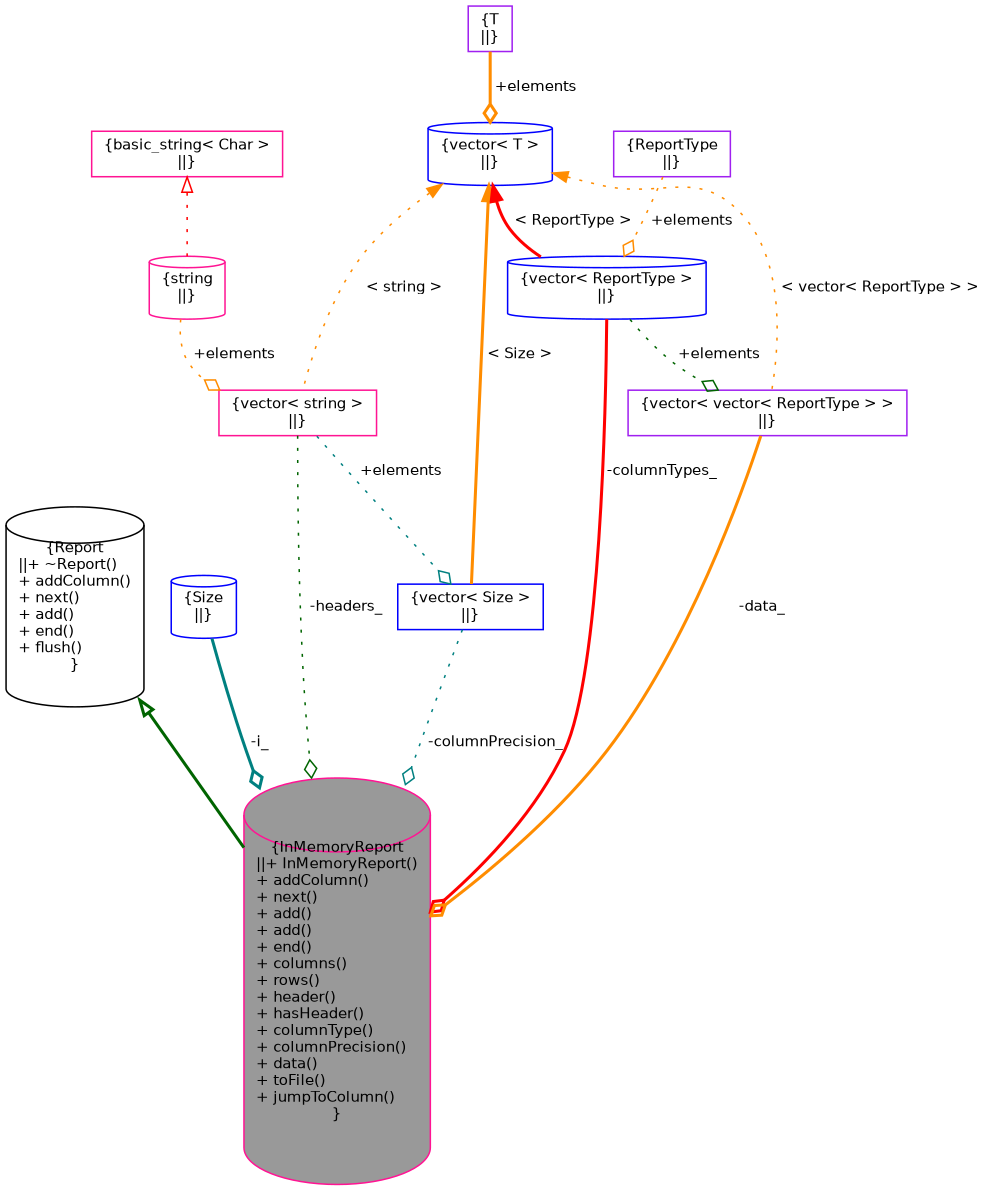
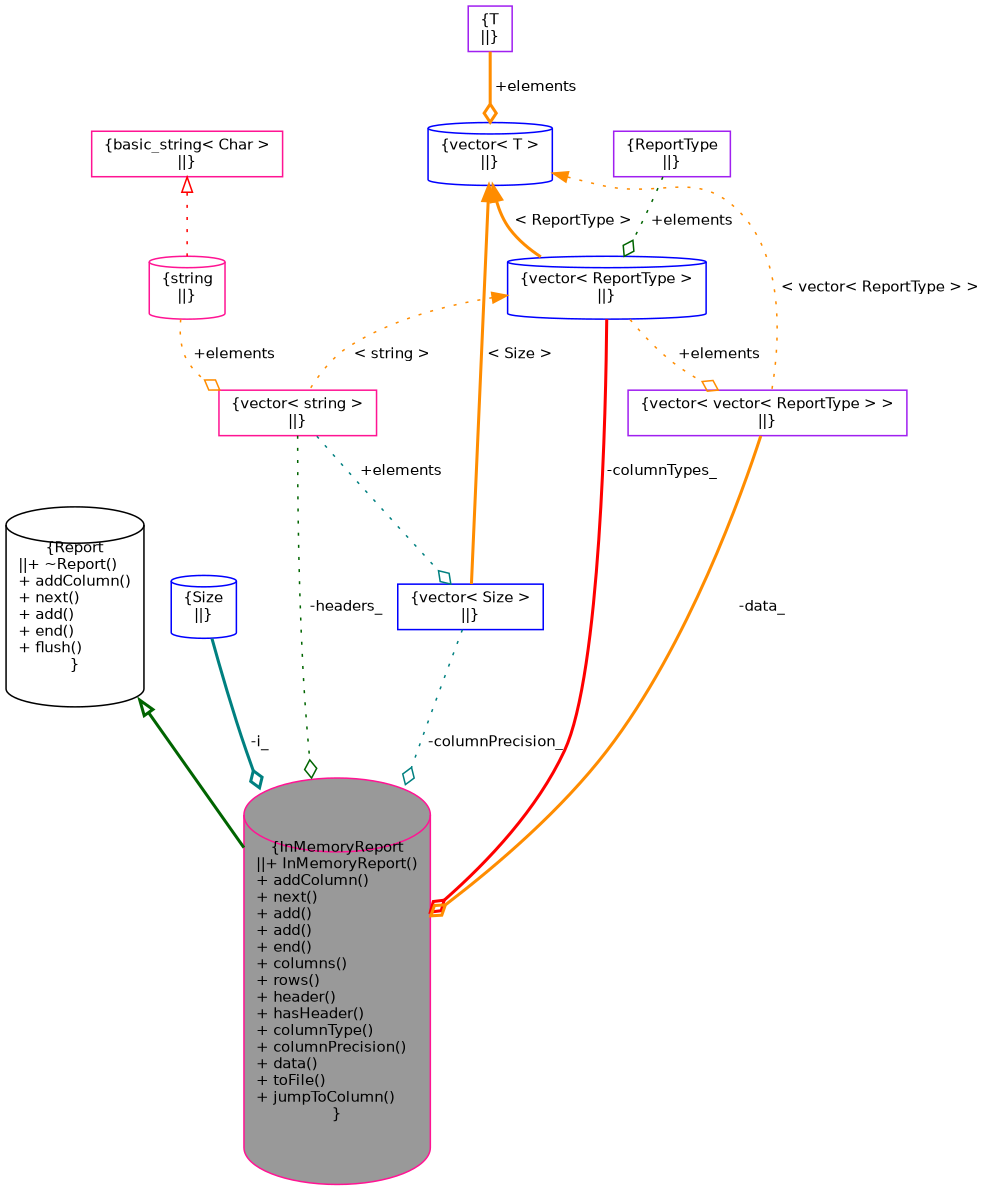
(649, 209) -> (649, 209)
(513, 233) -> (513, 233)
(347, 279) -> (390, 325)
(663, 354) -> (663, 354)
